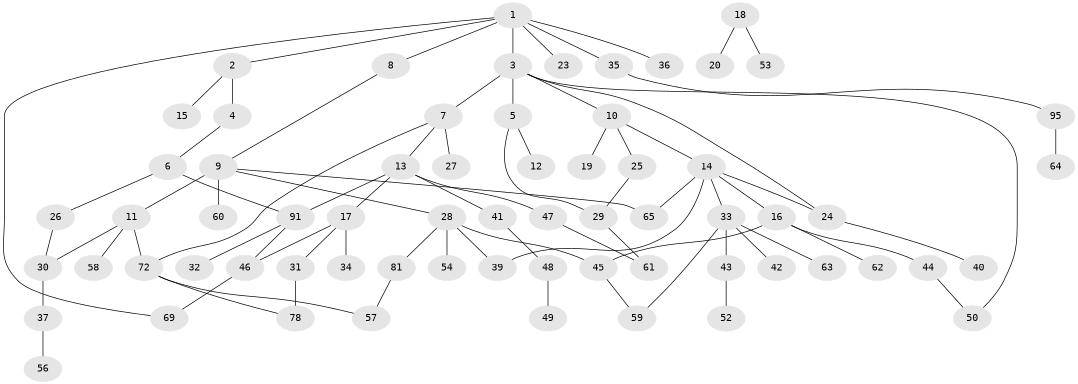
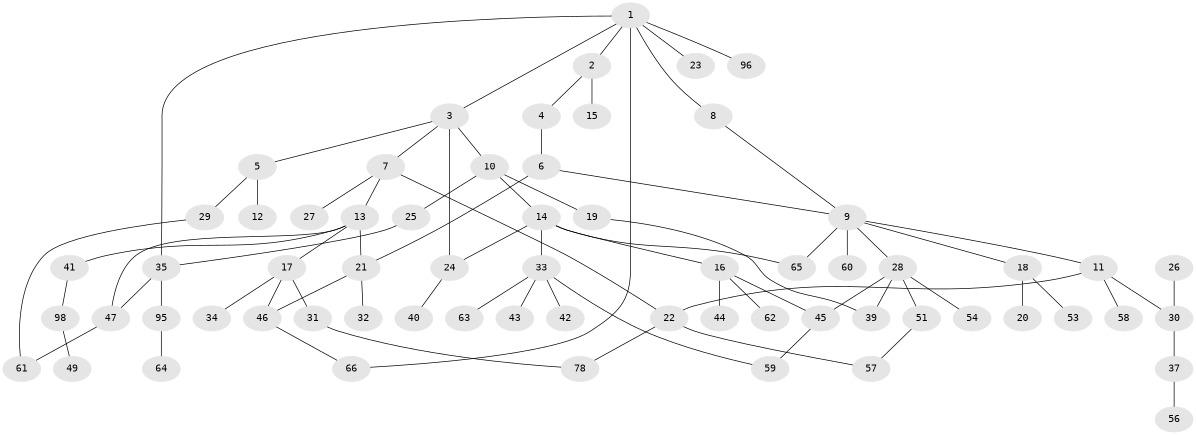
(664, 66) -> (746, 66)
(112, 192) -> (694, 192)
(618, 192) -> (289, 249)
(295, 217) -> (361, 268)
none -> (935, 243)
(624, 250) -> (727, 247)
(144, 268) -> (669, 318)
(396, 268) -> (922, 318)
(548, 268) -> (60, 318)
none -> (136, 293)
(169, 318) -> (351, 369)
(726, 318) -> none
(972, 318) -> none
